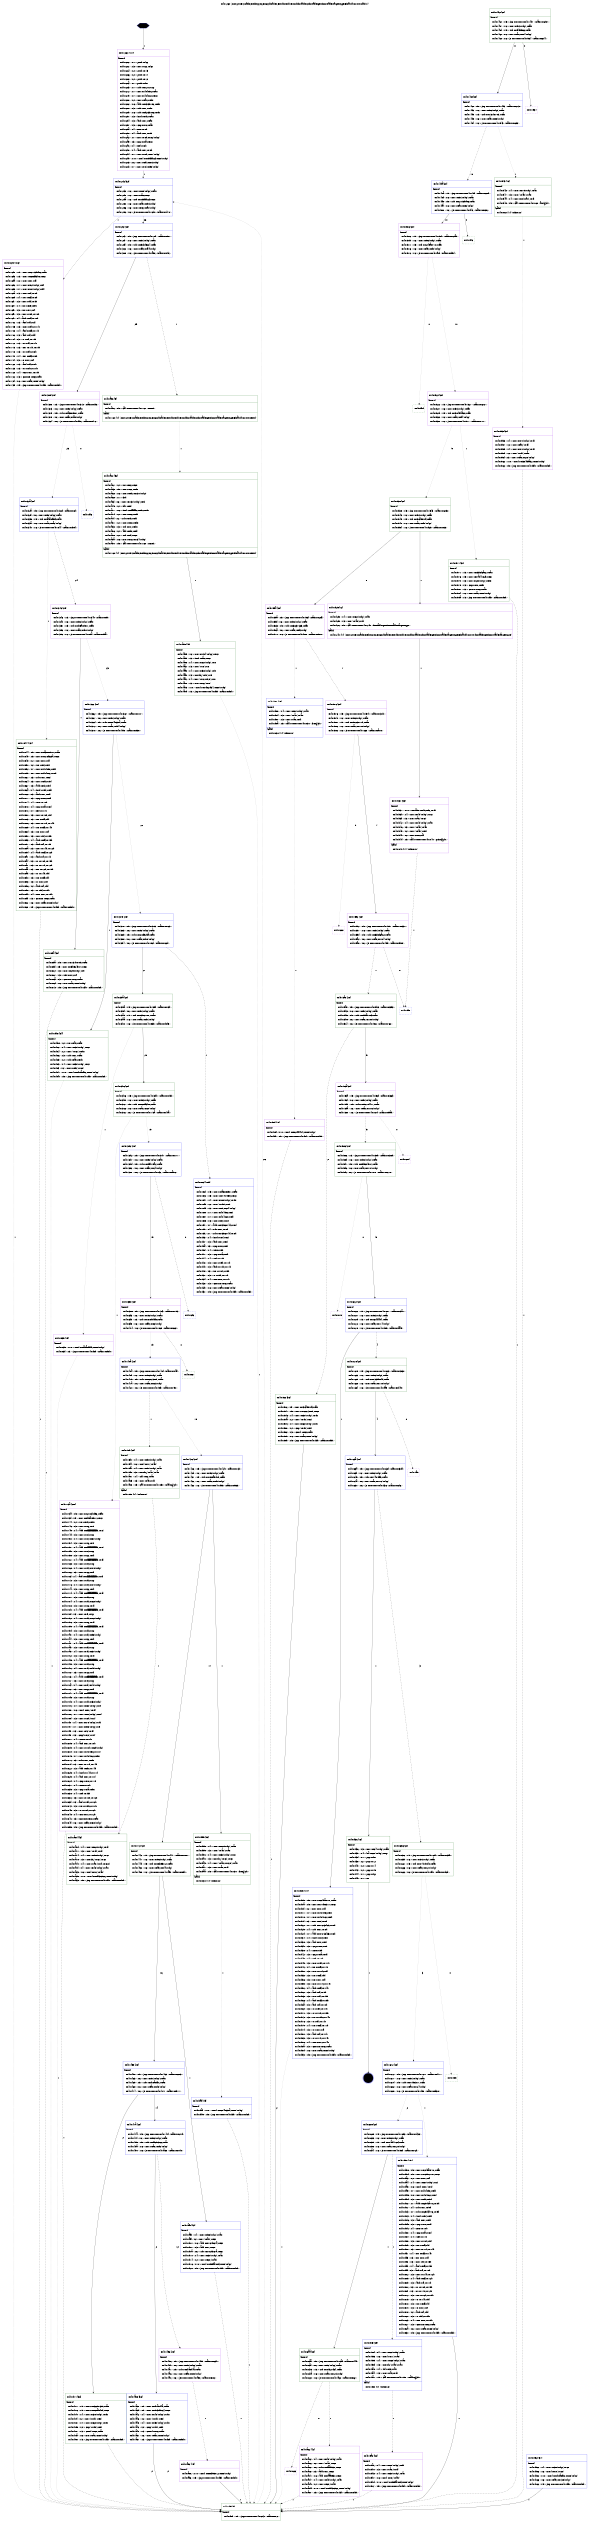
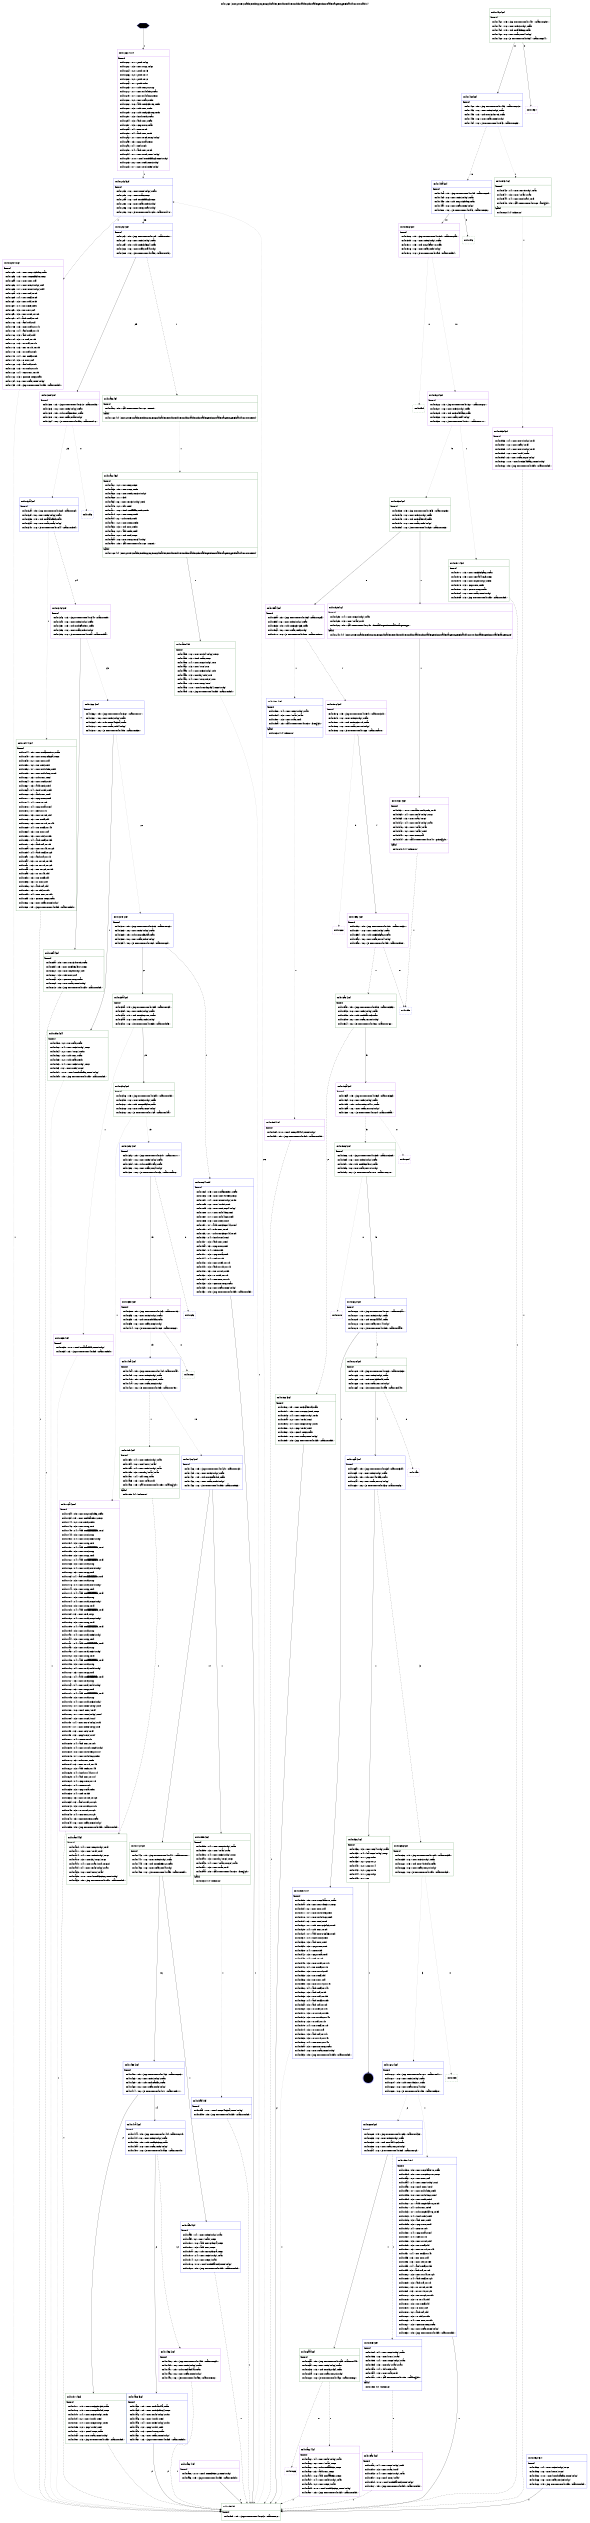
none -> (254, 1898)
(200, 2420) -> (172, 2457)
